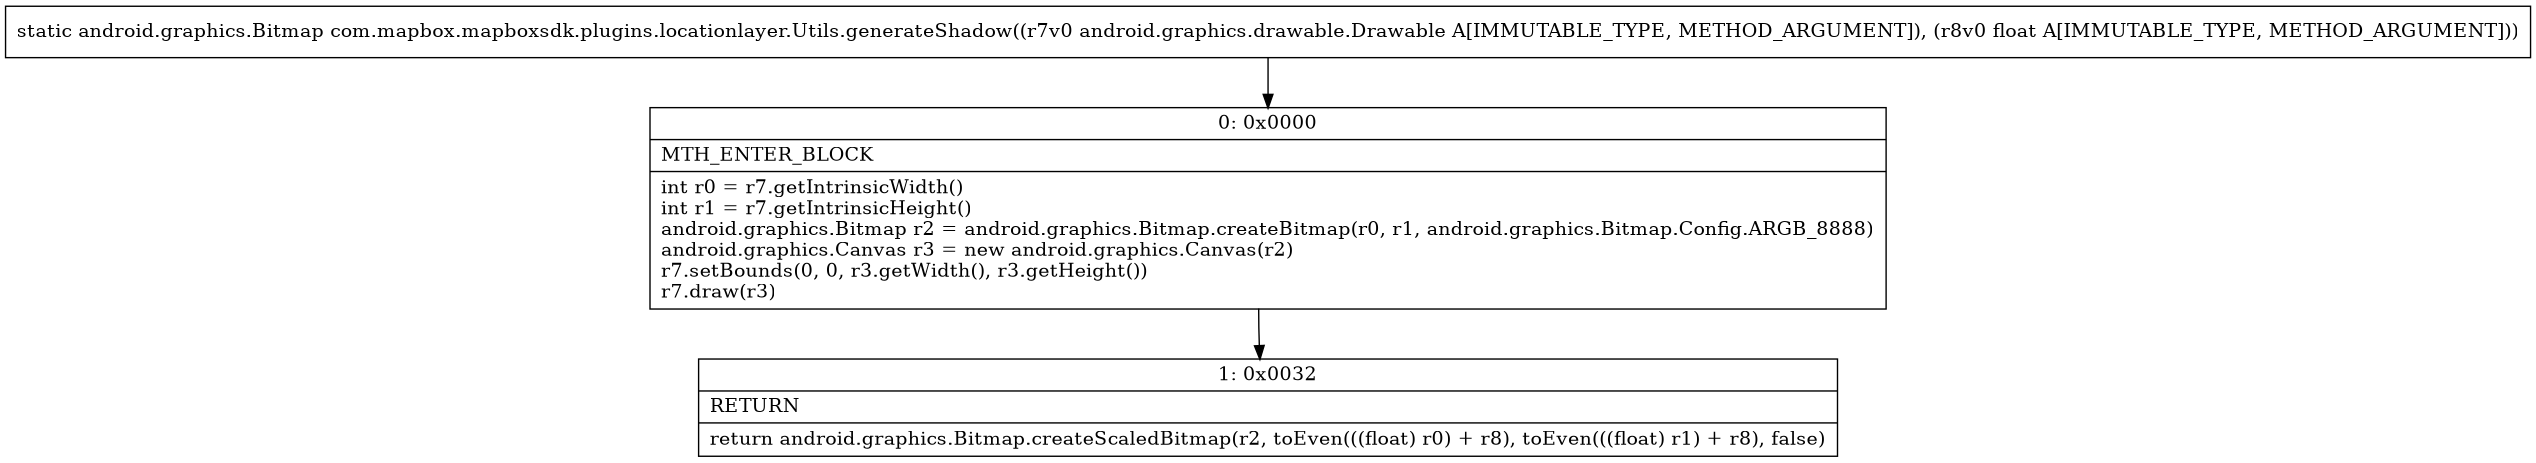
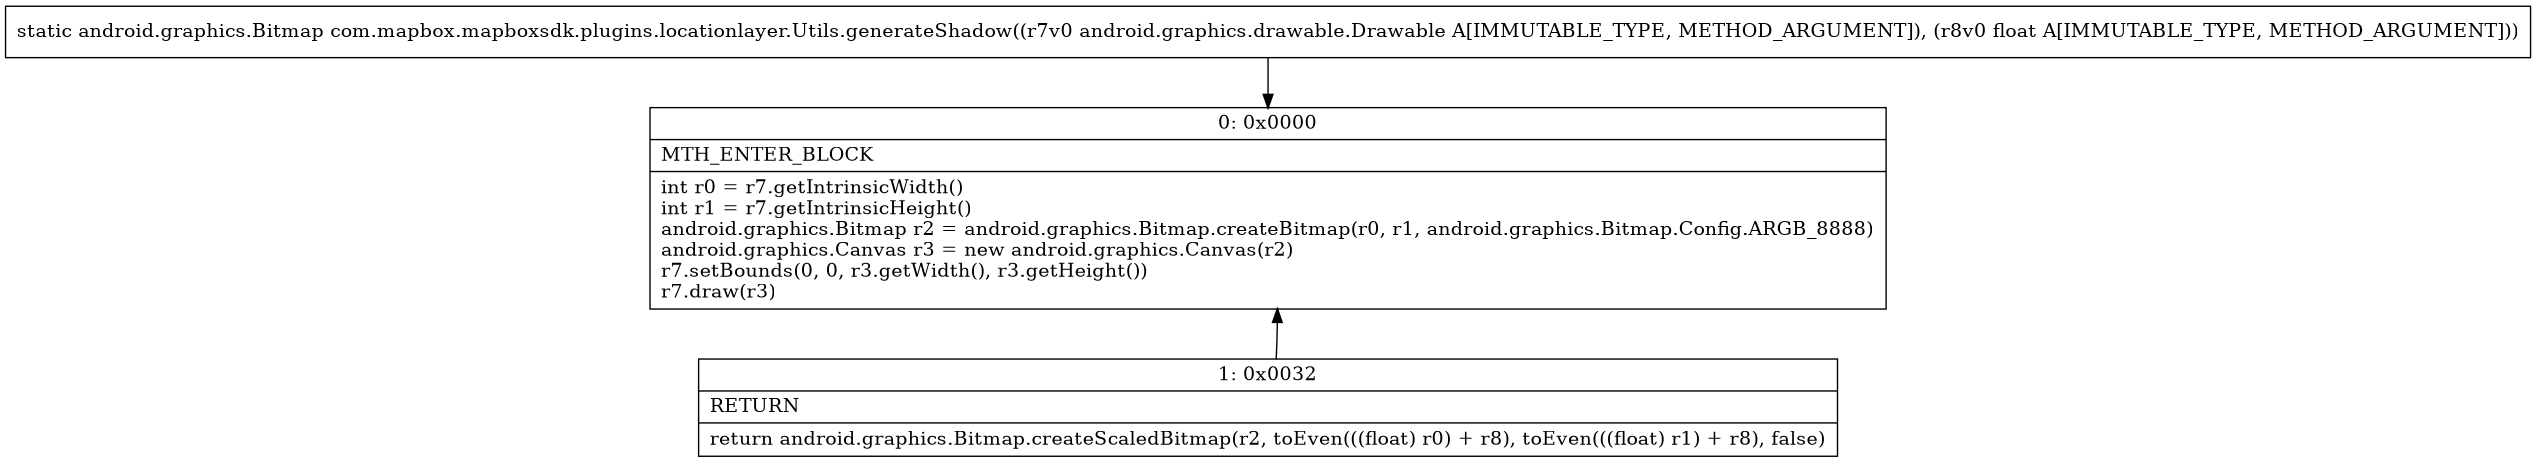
(1259, 327) -> (1277, 341)
